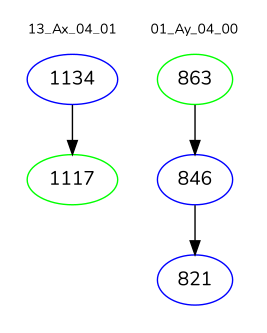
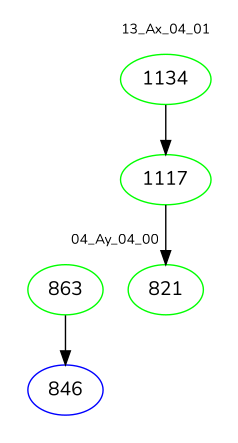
(195, 30) -> (116, 240)
(72, 79) -> (166, 79)
(195, 223) -> (166, 236)
(195, 280) -> (166, 290)
